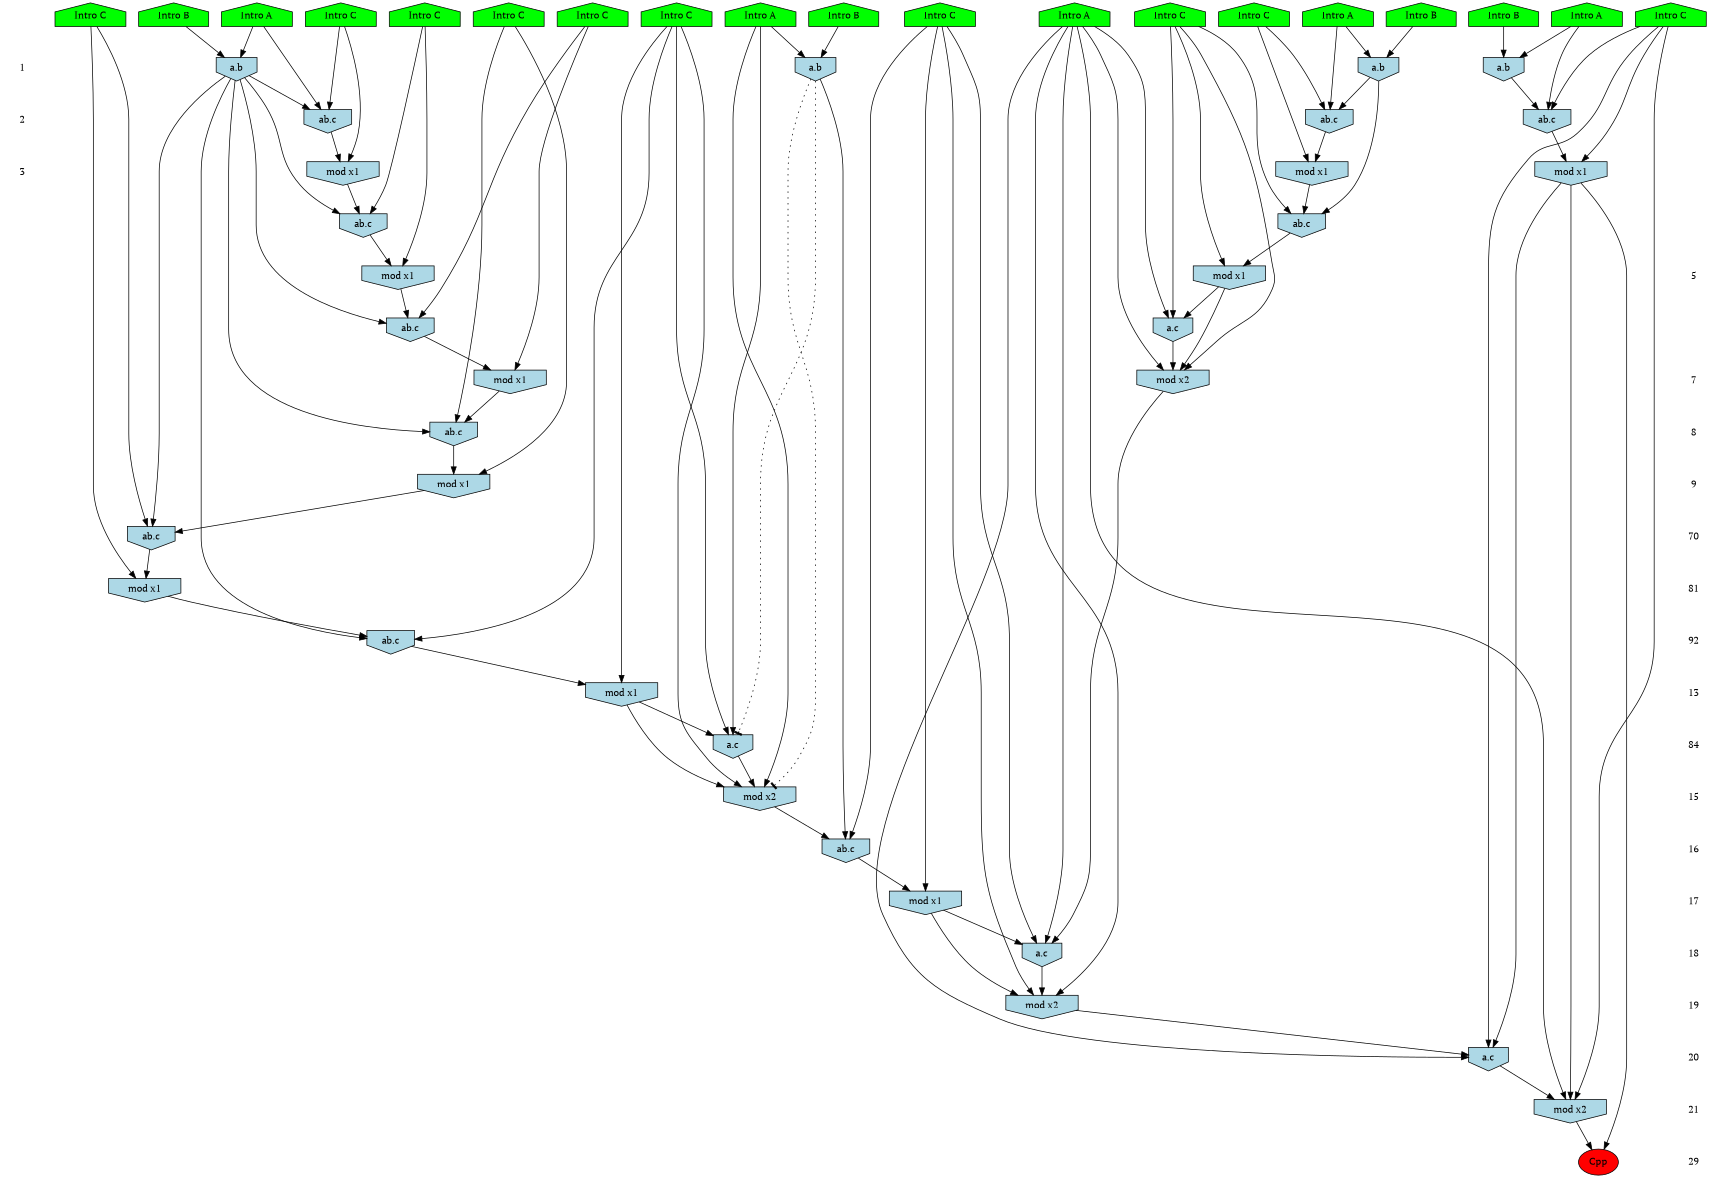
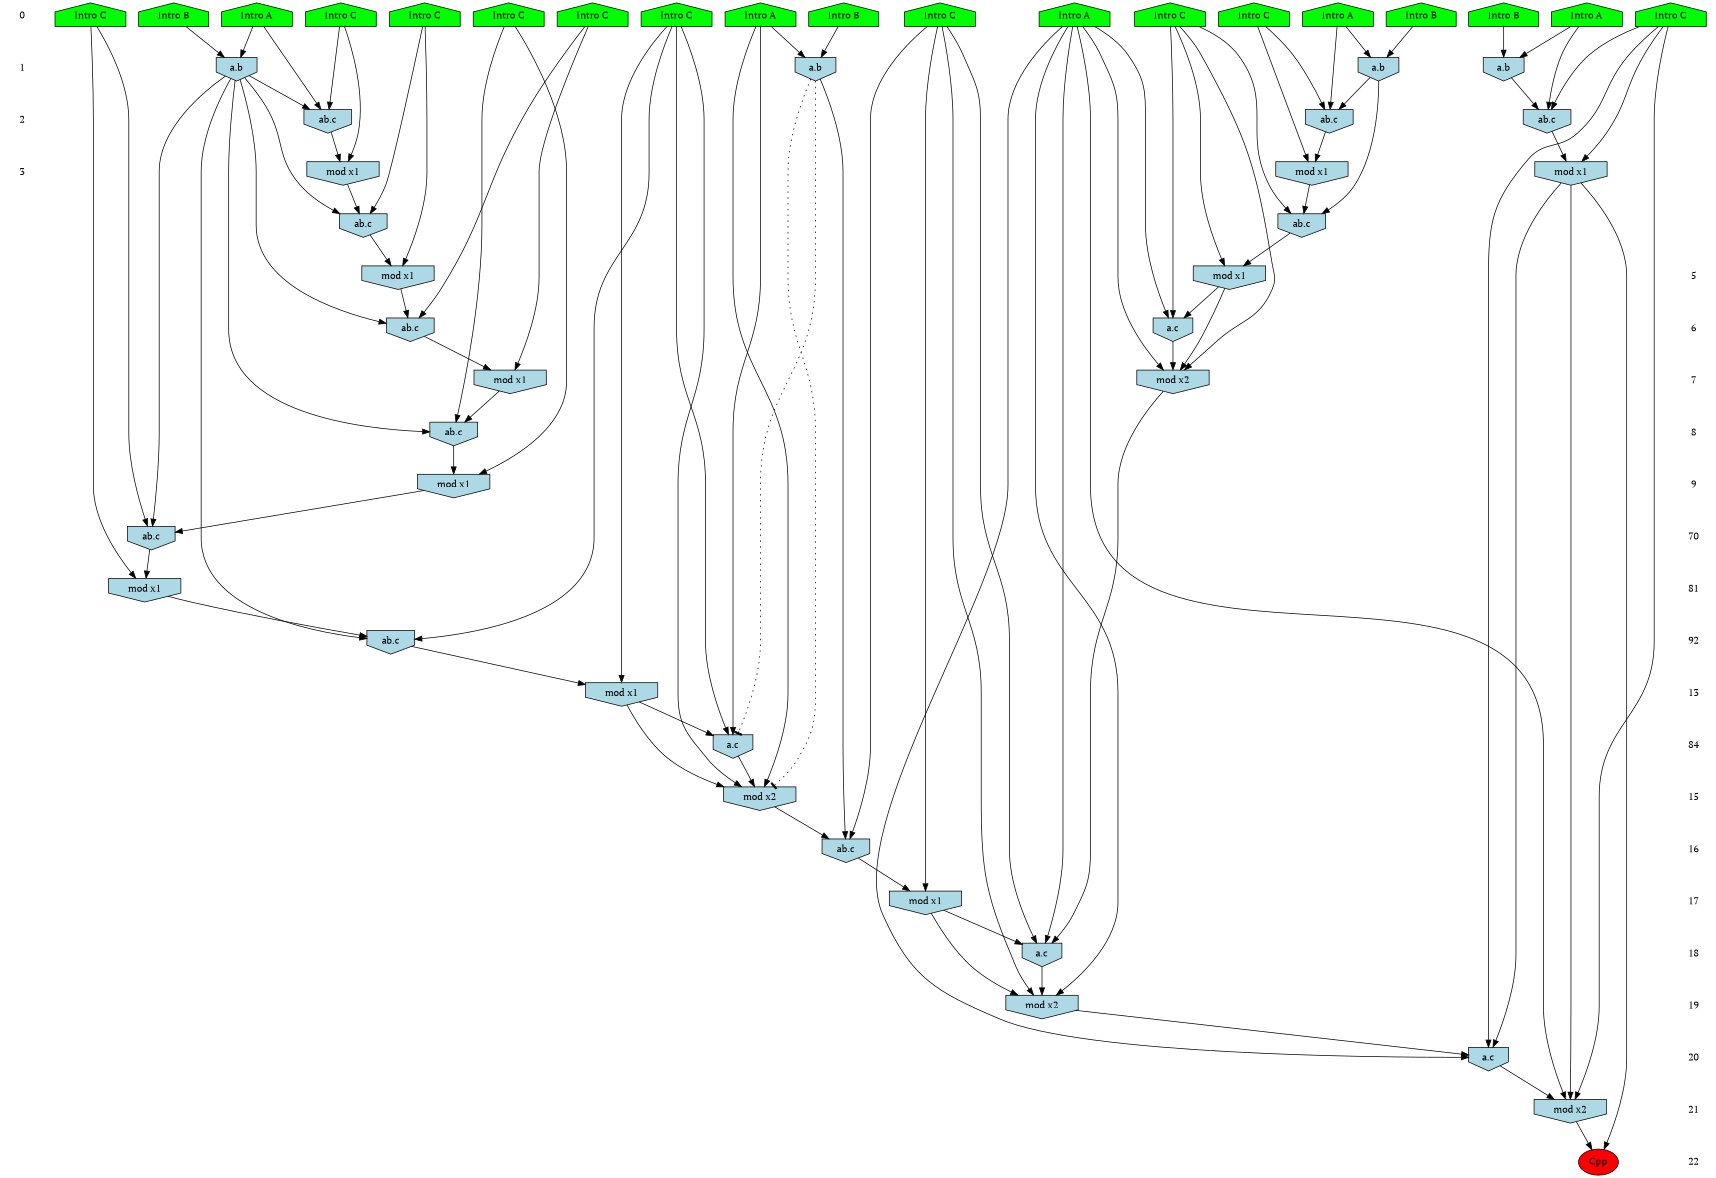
none -> (22, 16)
none -> (1694, 329)
(1694, 1162) -> (1694, 1162)
